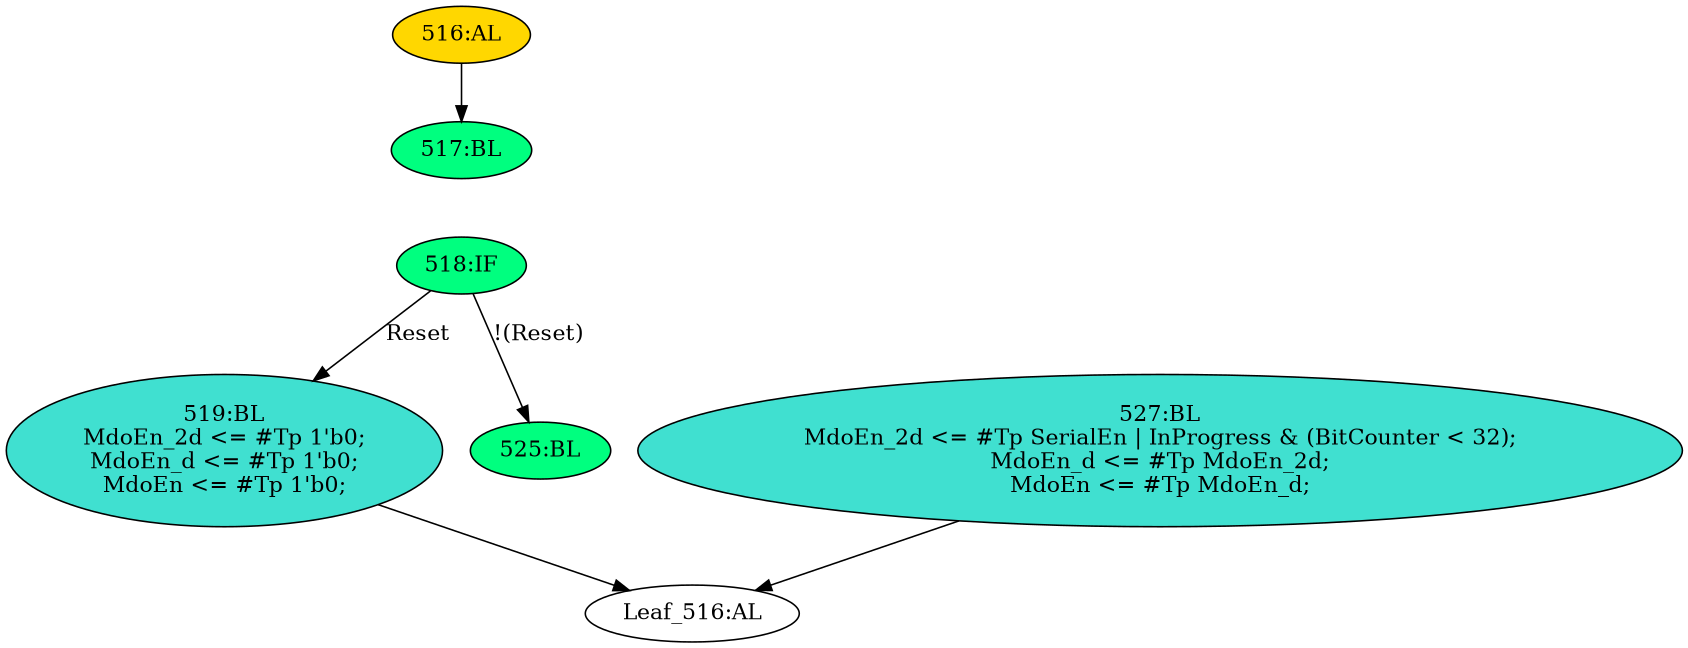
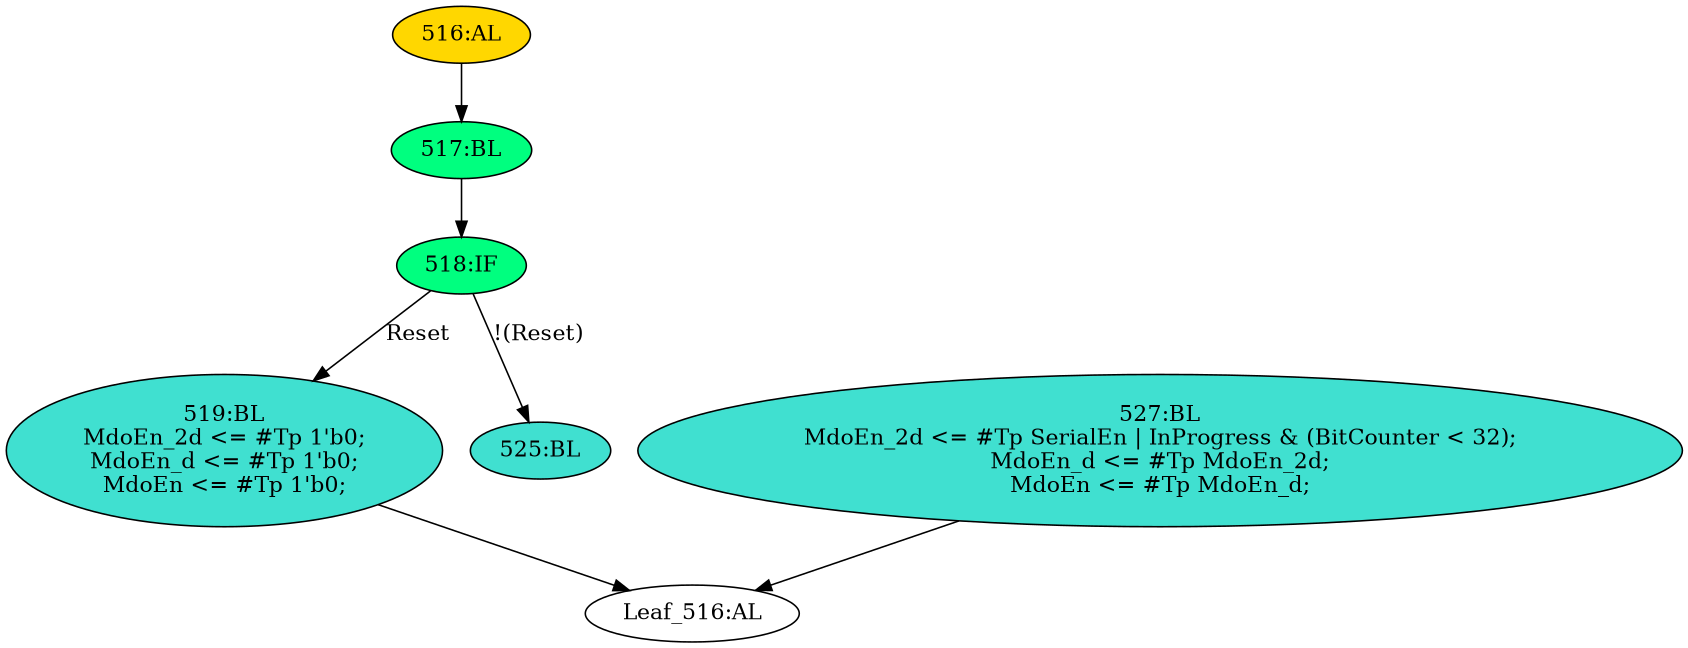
none -> (462, 200)
(541, 451) -> (541, 451)
